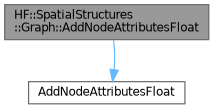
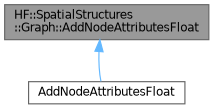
(115, 55) -> (99, 67)
